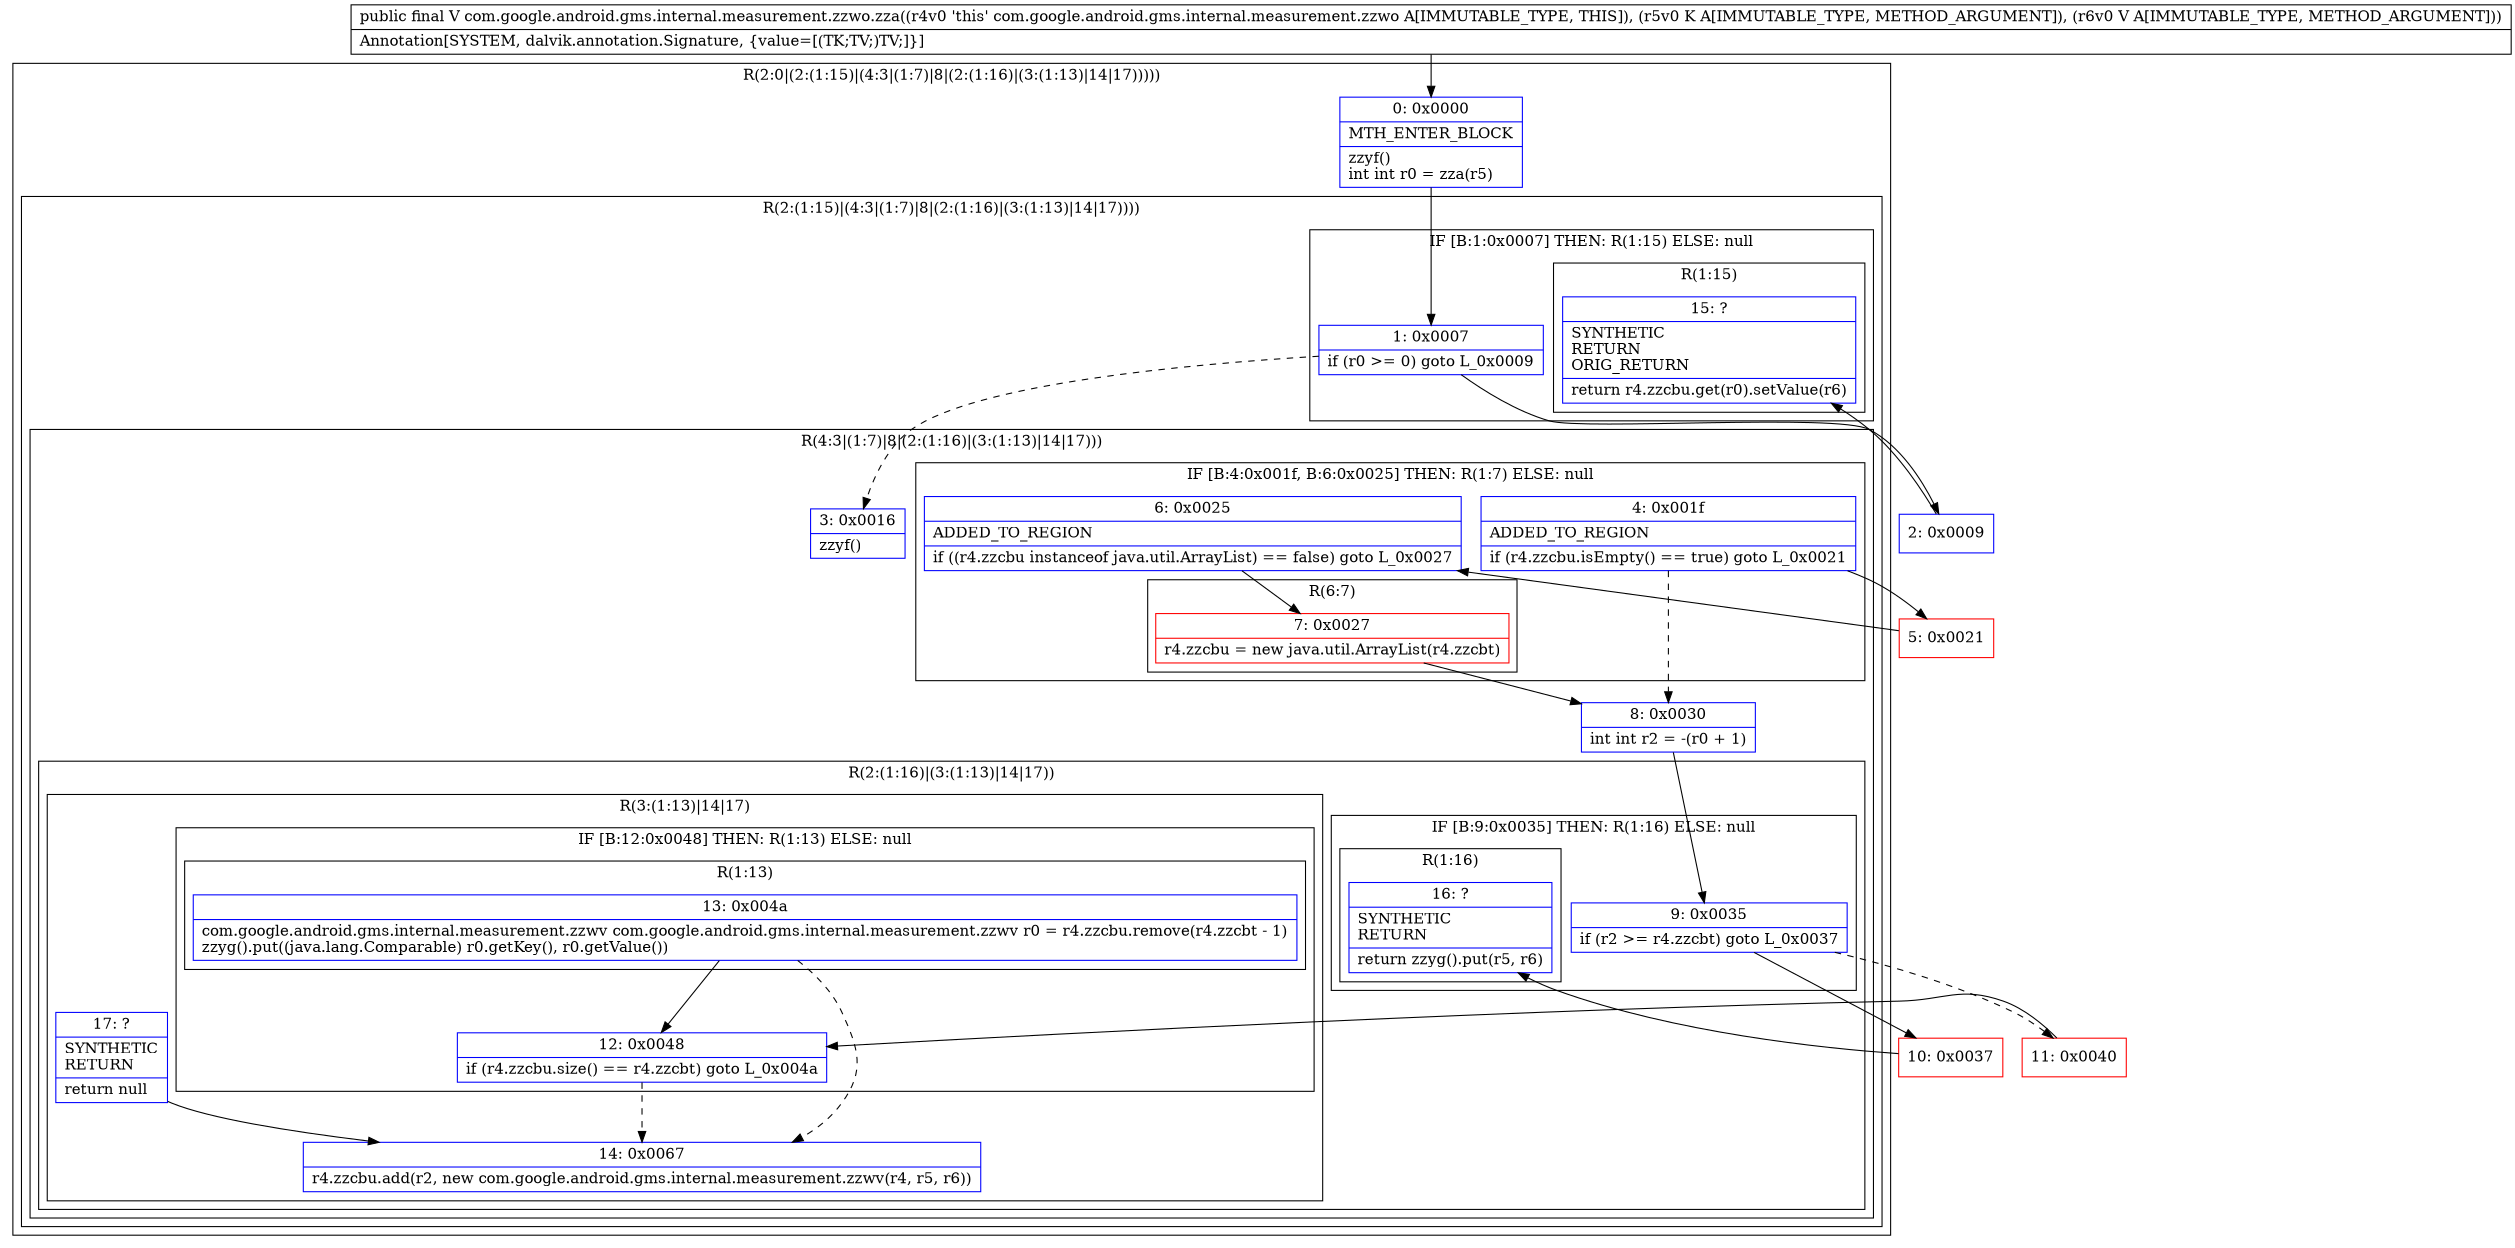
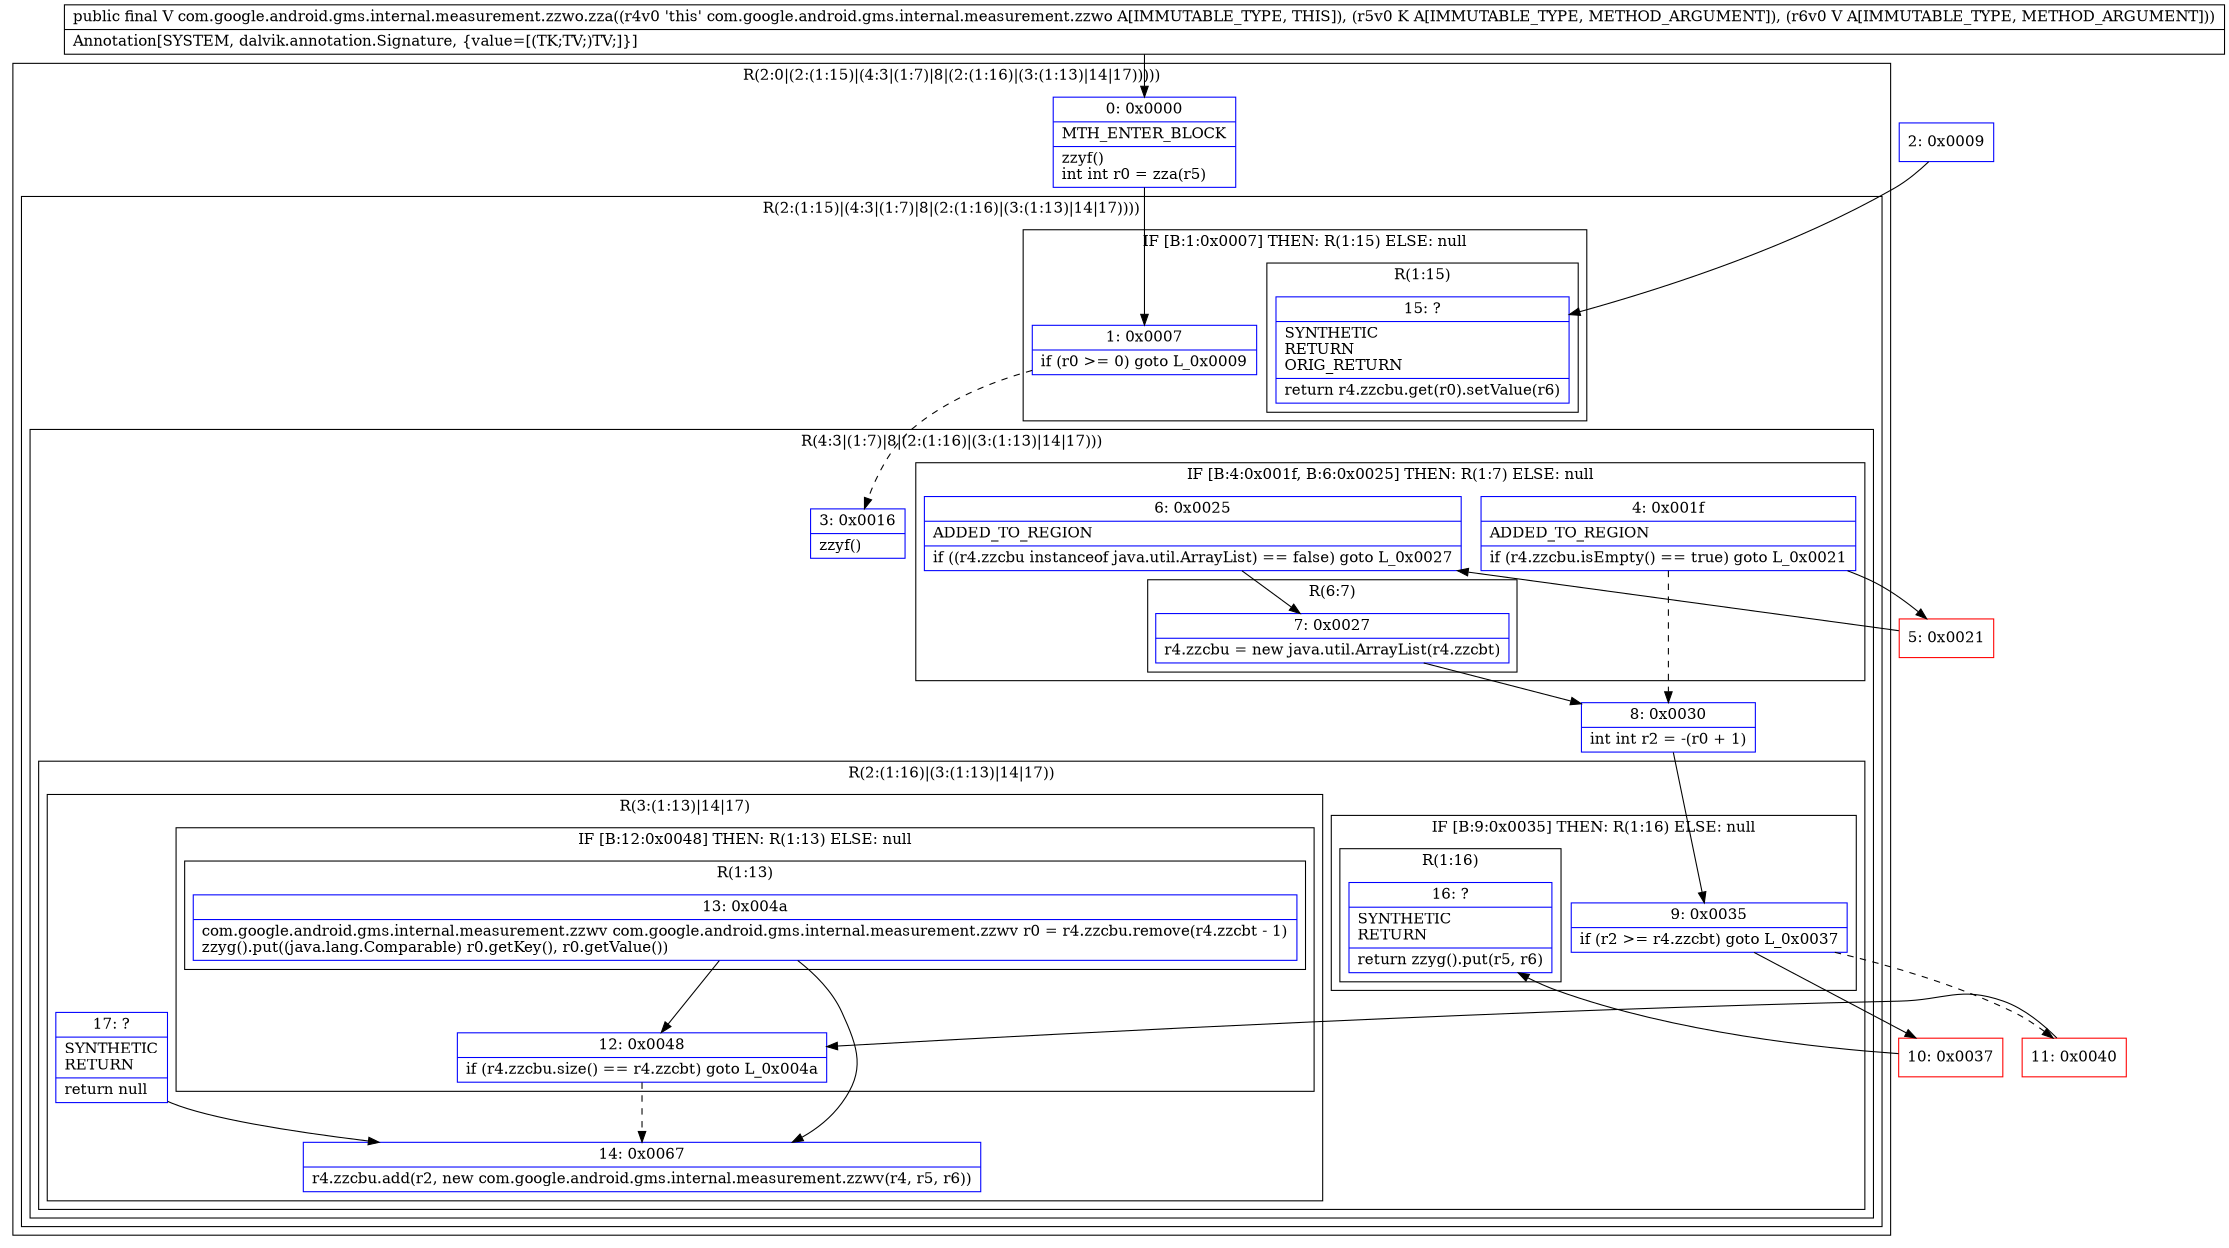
(1710, 423) -> none
(1332, 638) -> (1332, 638)
(857, 1056) -> (857, 1056)
